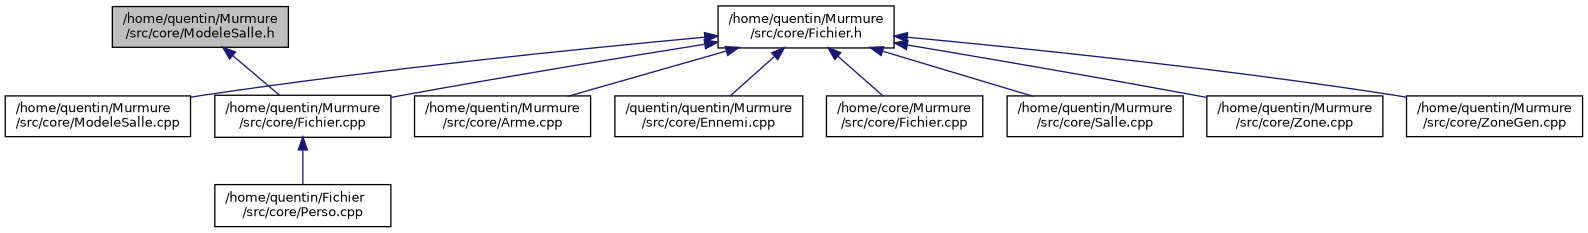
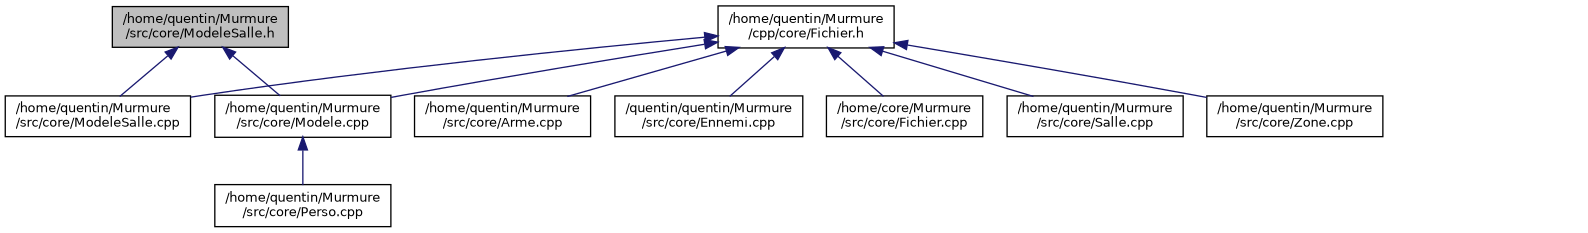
(806, 27) -> (806, 27)
none -> (144, 76)
(303, 116) -> (303, 116)
(1495, 116) -> none
(303, 206) -> (303, 206)
